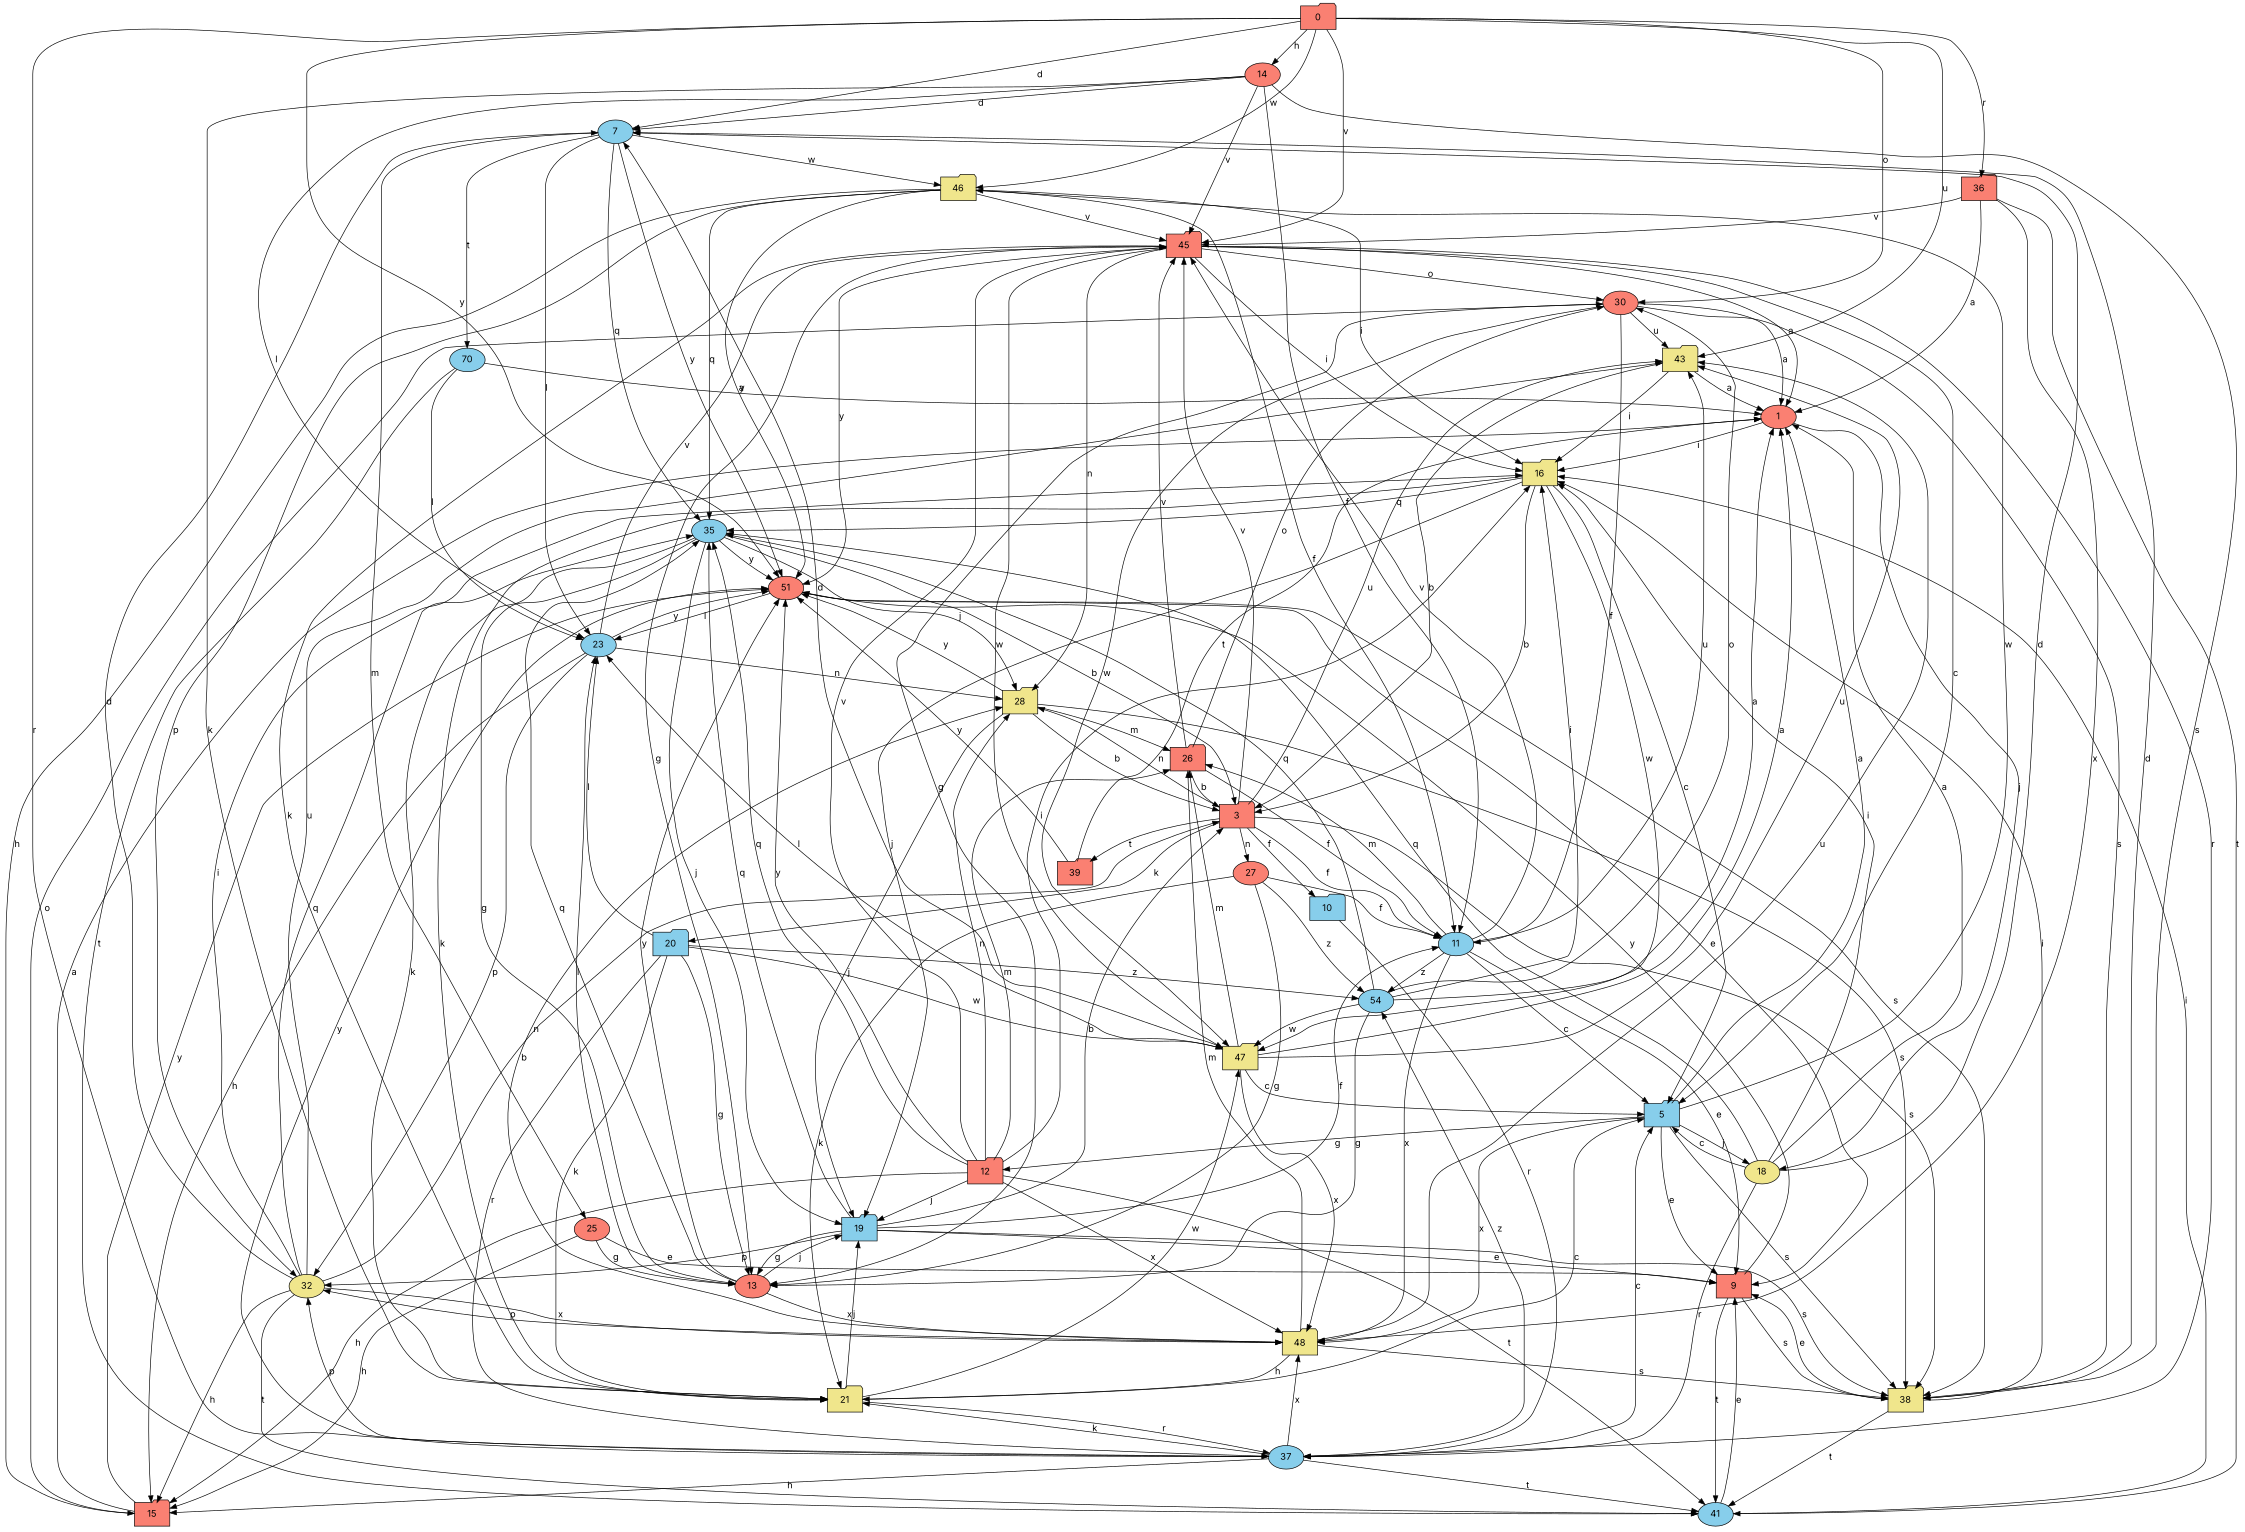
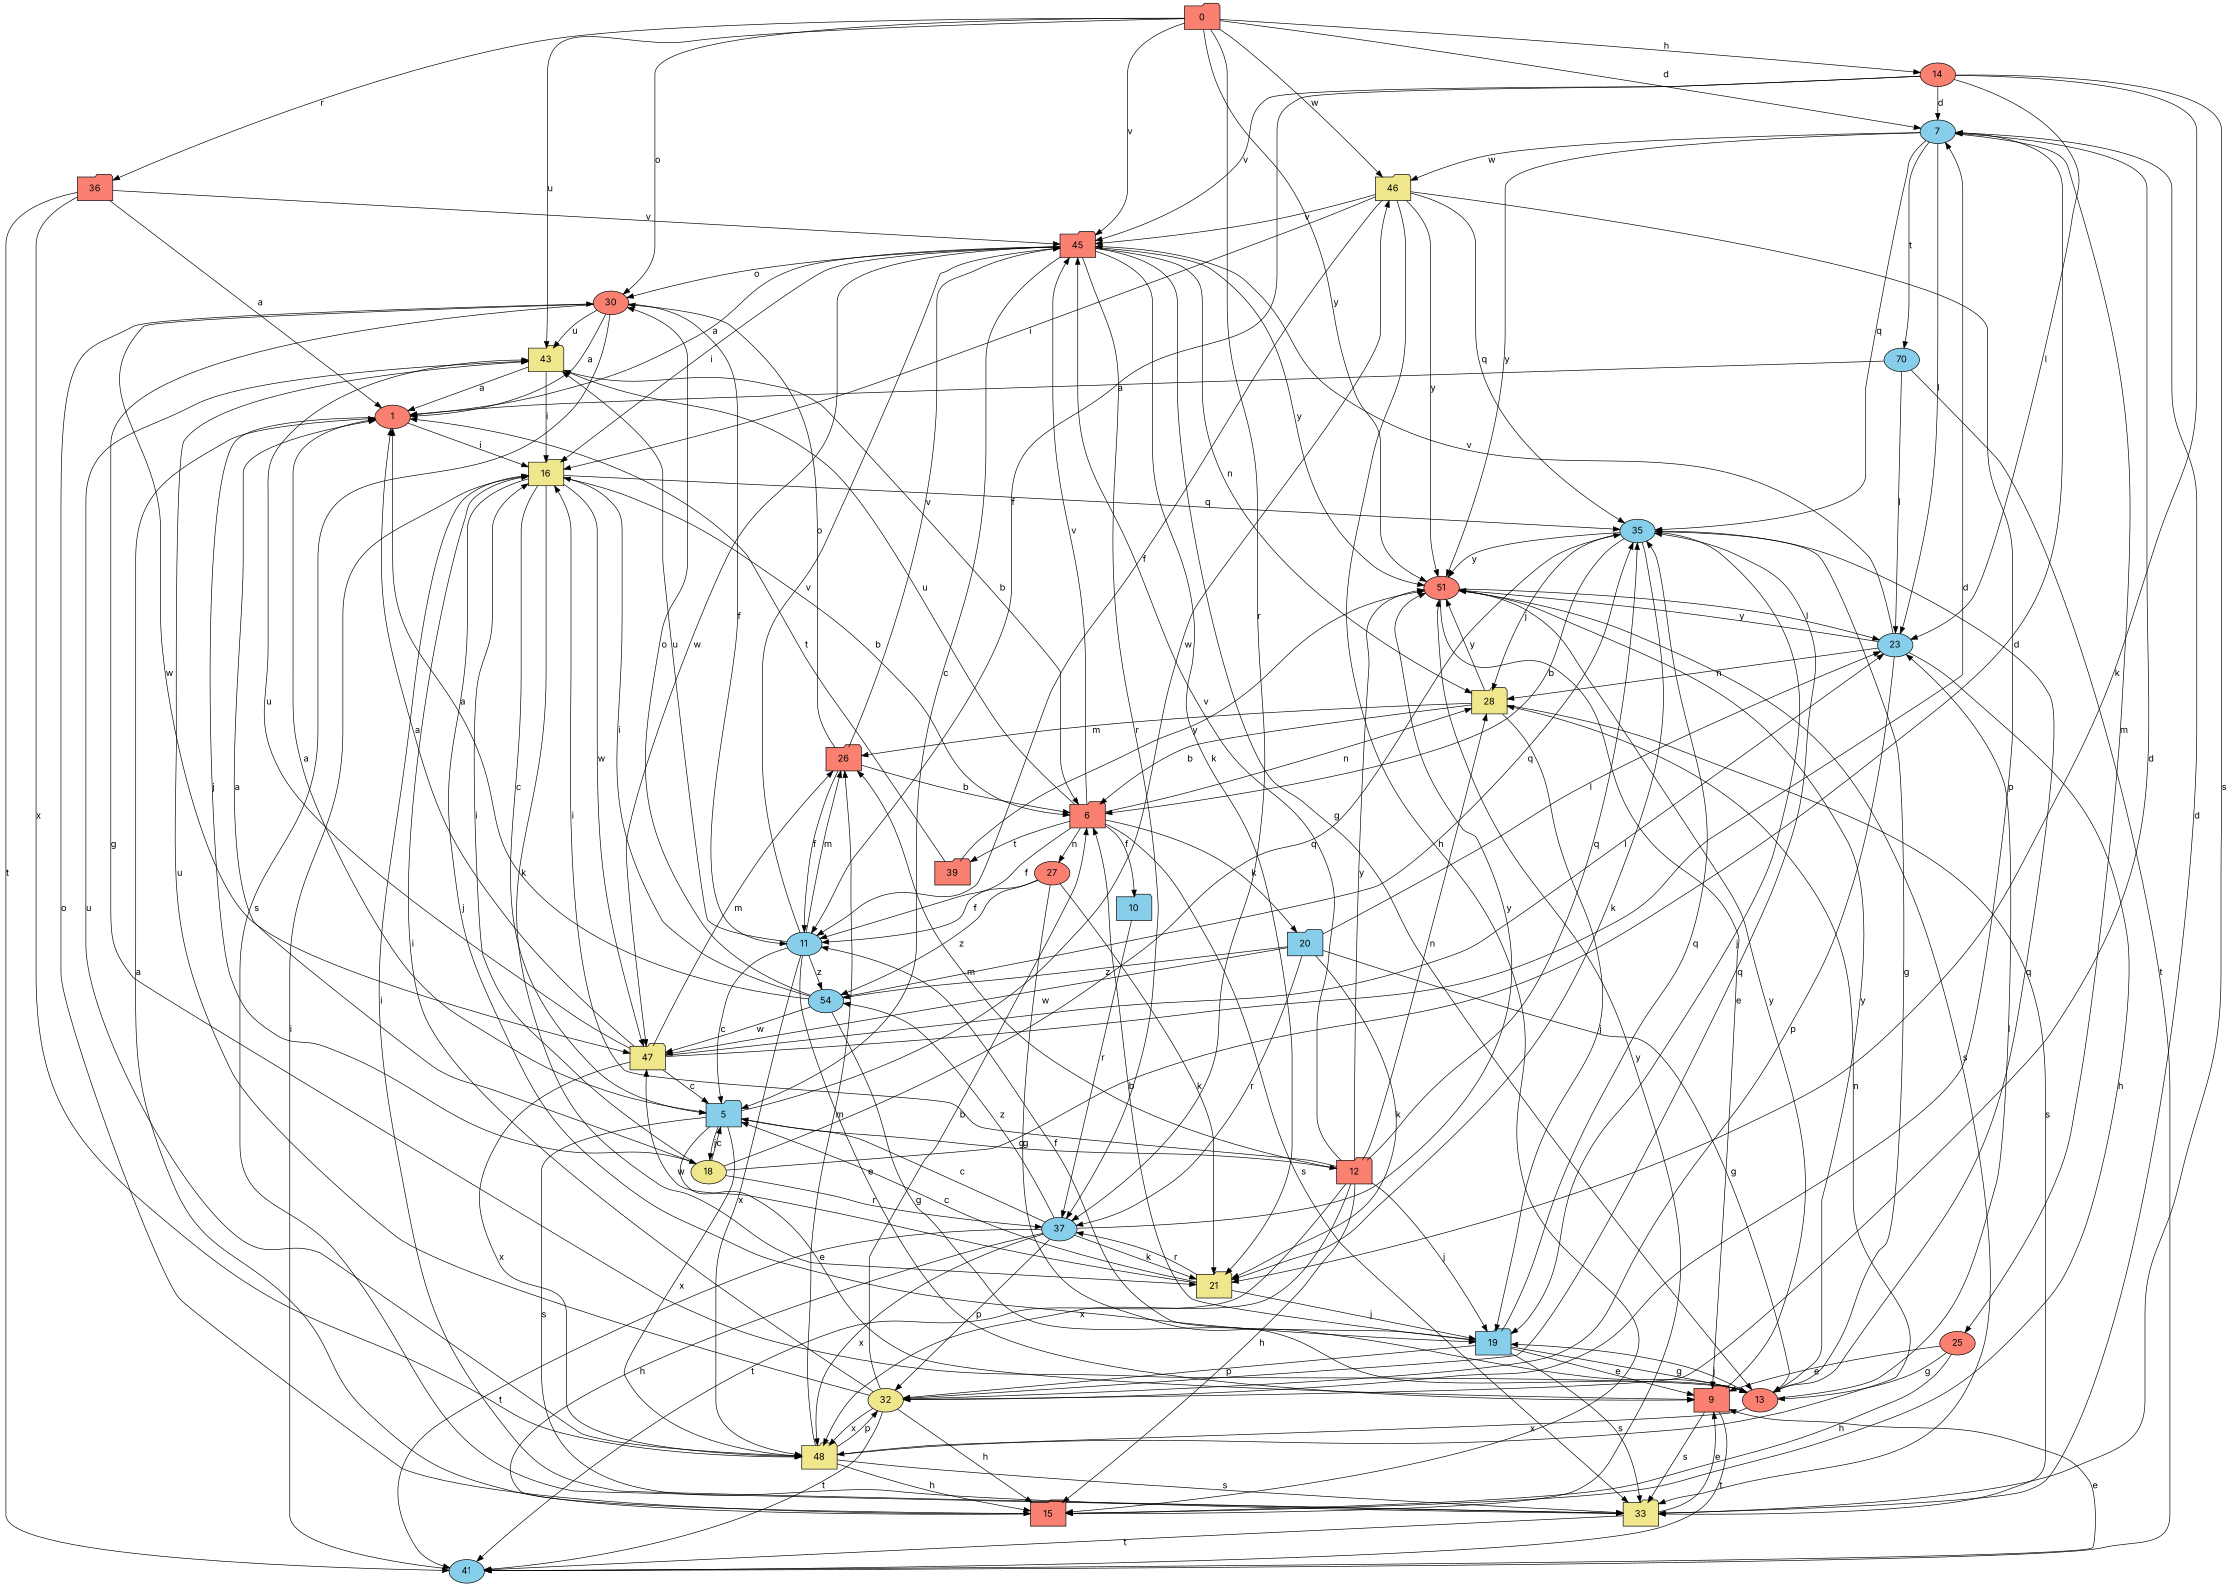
(1237, 816) -> (1088, 816)
(1083, 1392) -> (920, 1488)
(1906, 1400) -> (1641, 1514)
